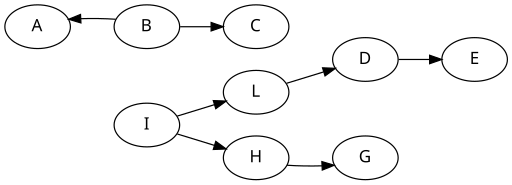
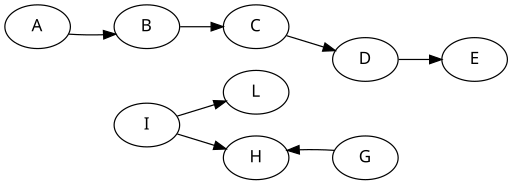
(98, 19) -> (86, 35)
(305, 78) -> (305, 41)
(305, 166) -> (317, 150)
